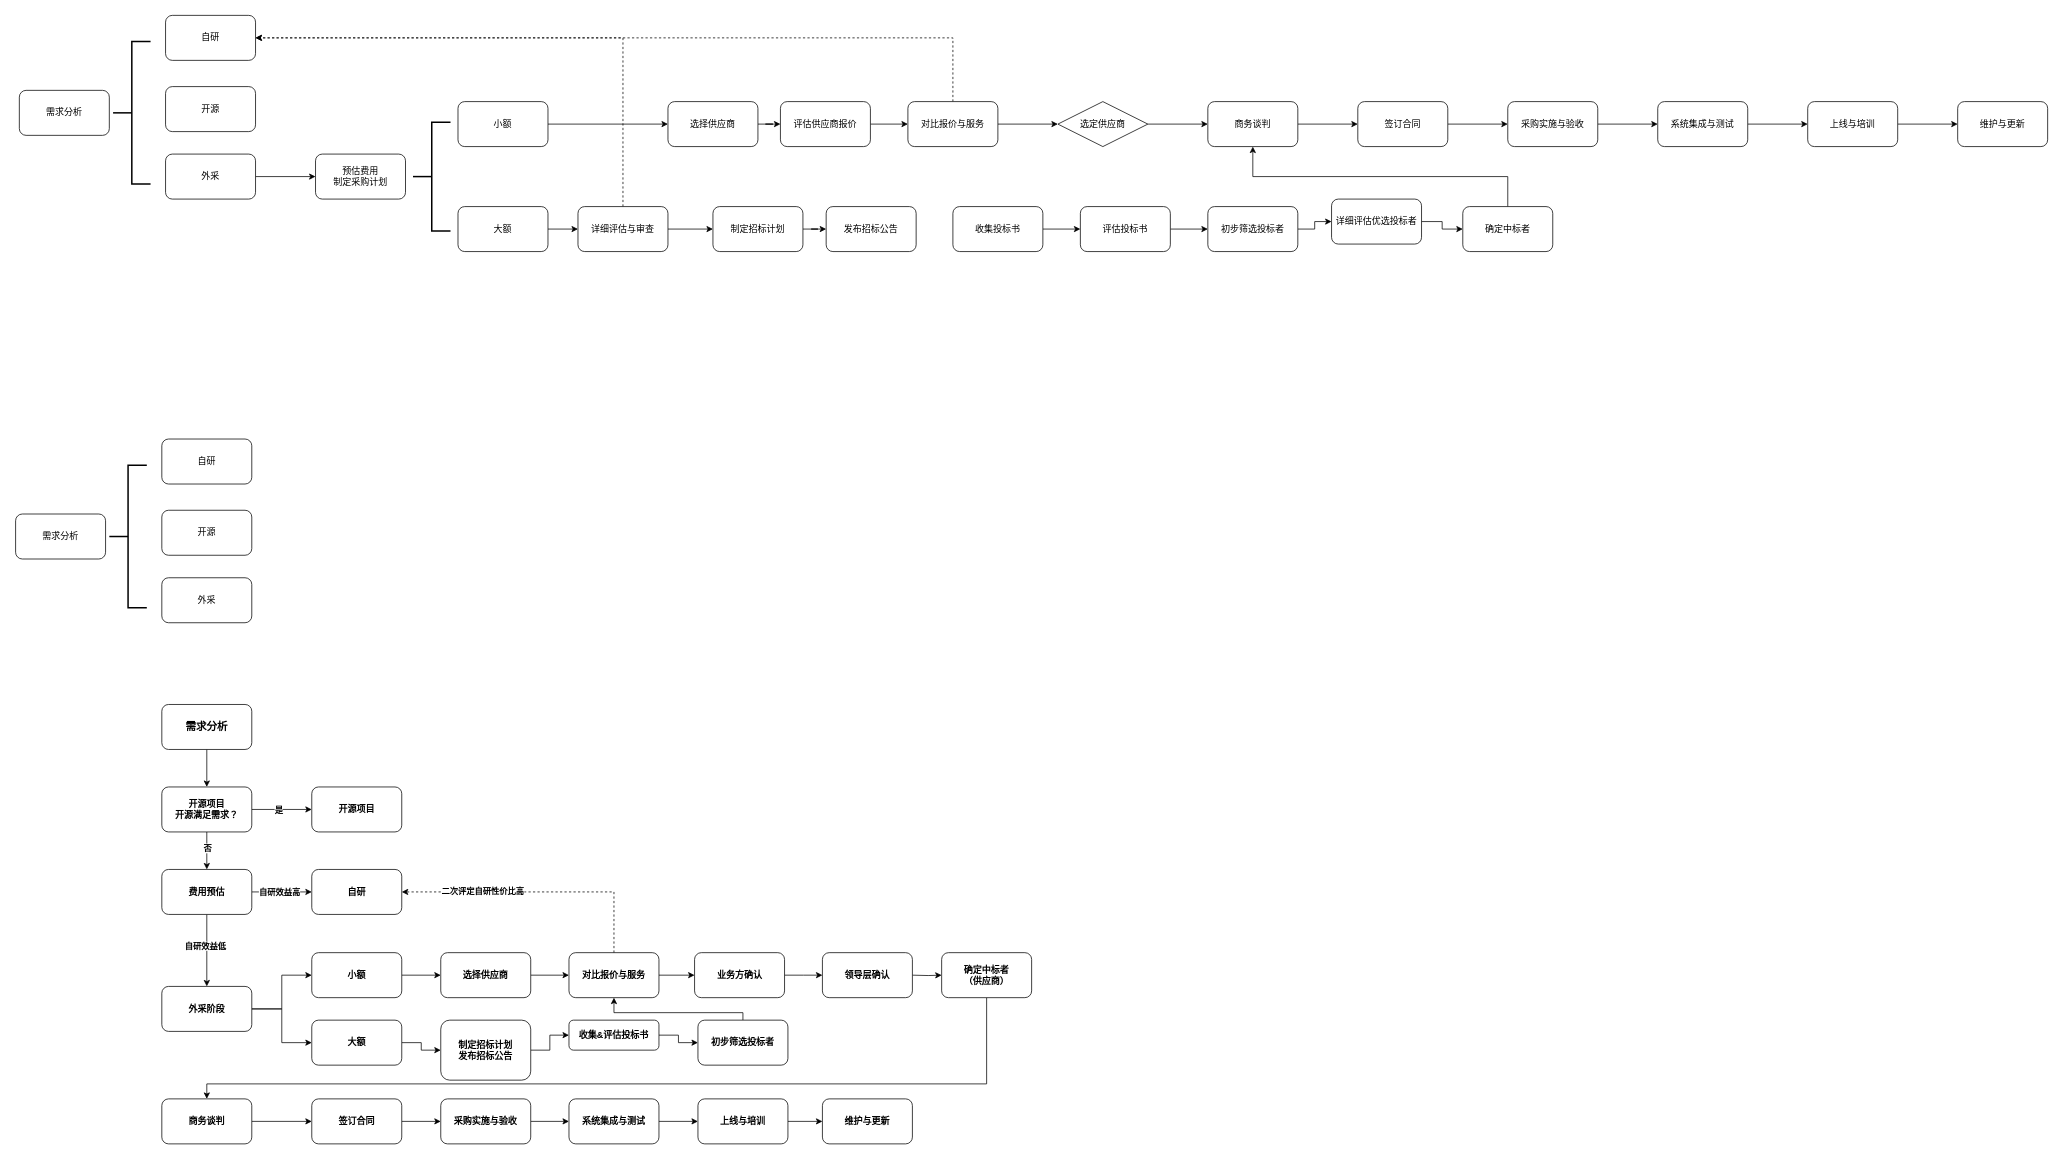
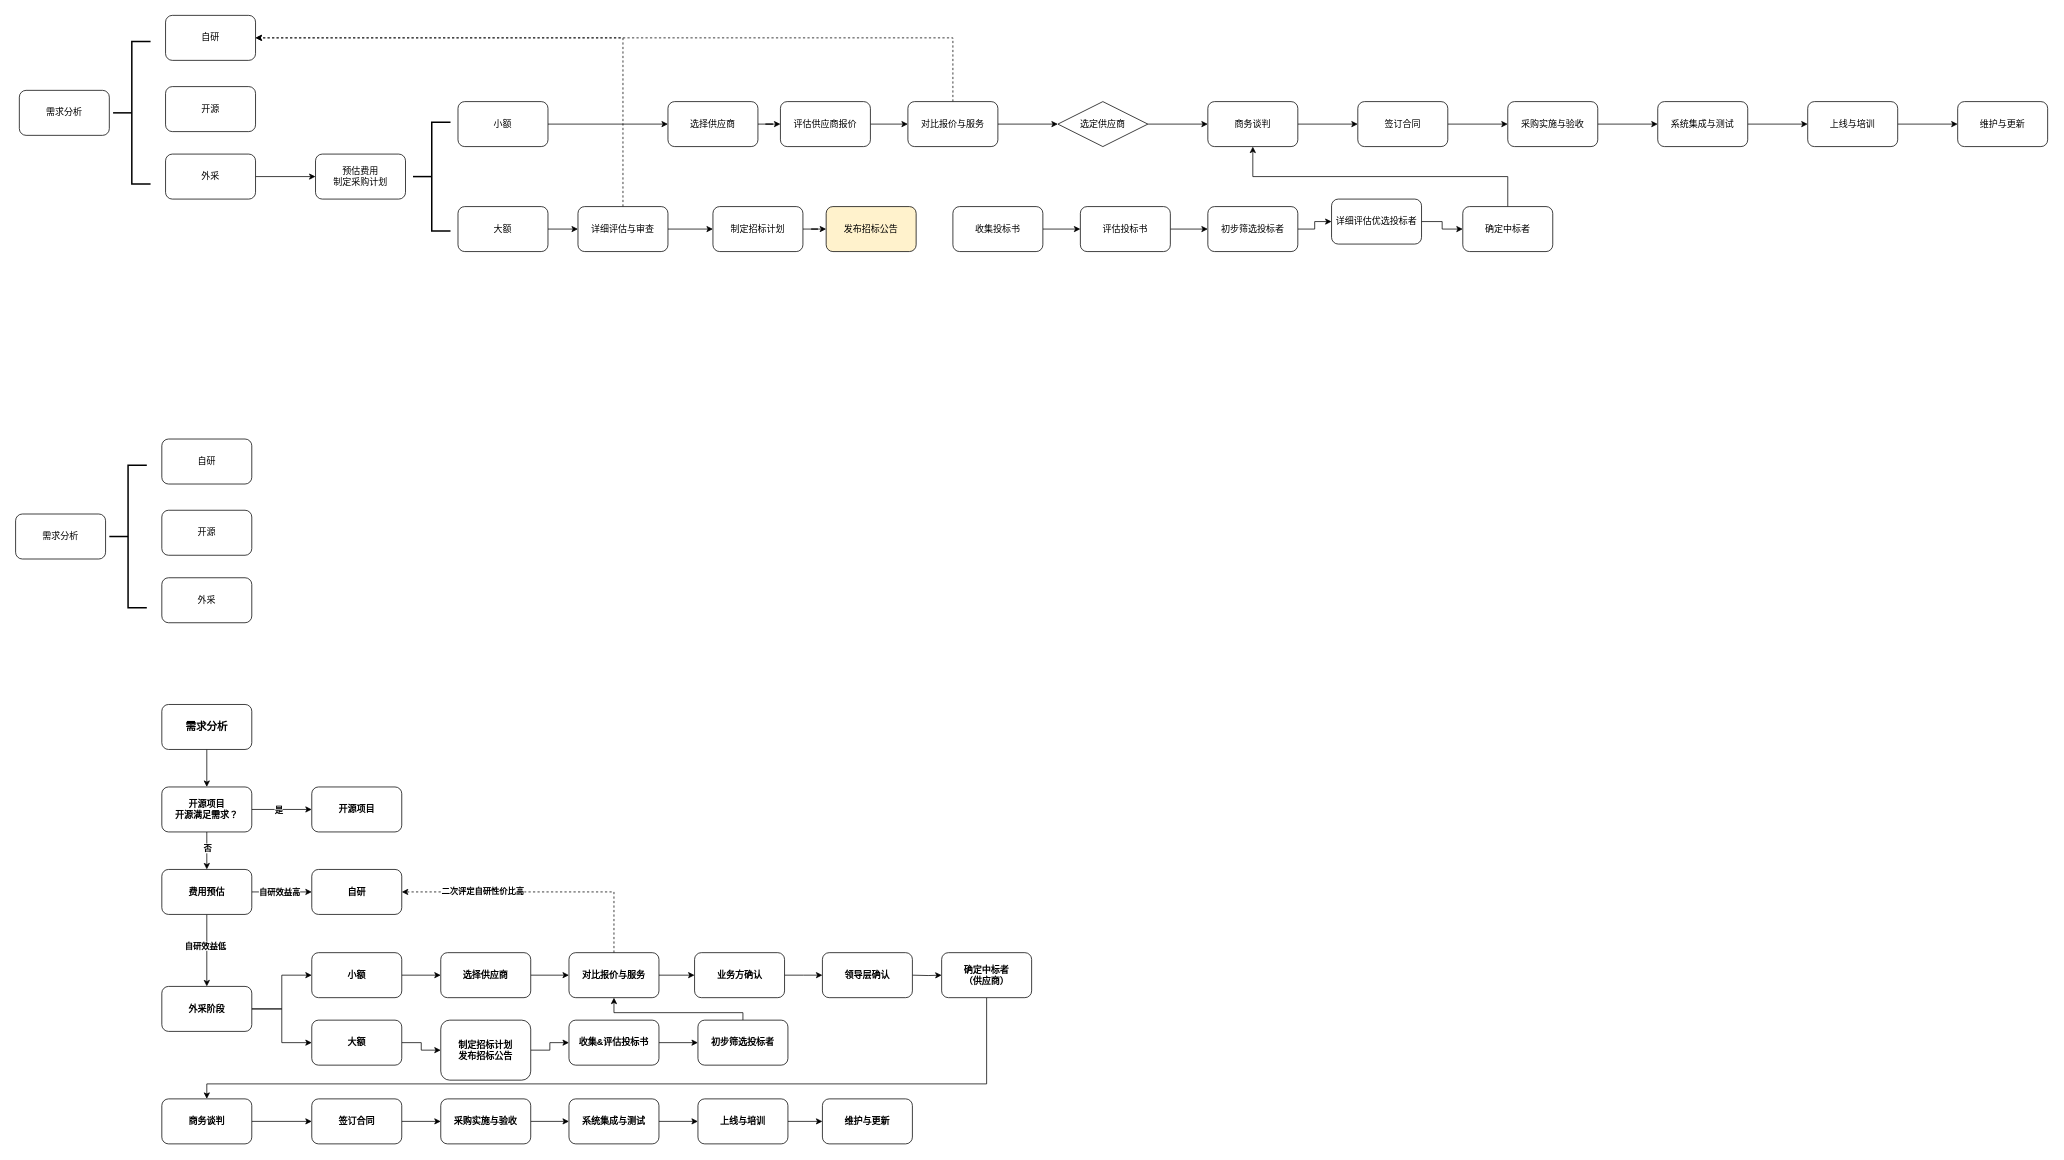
(871, 229) -> (871, 229)
(614, 1035) -> (614, 1043)
